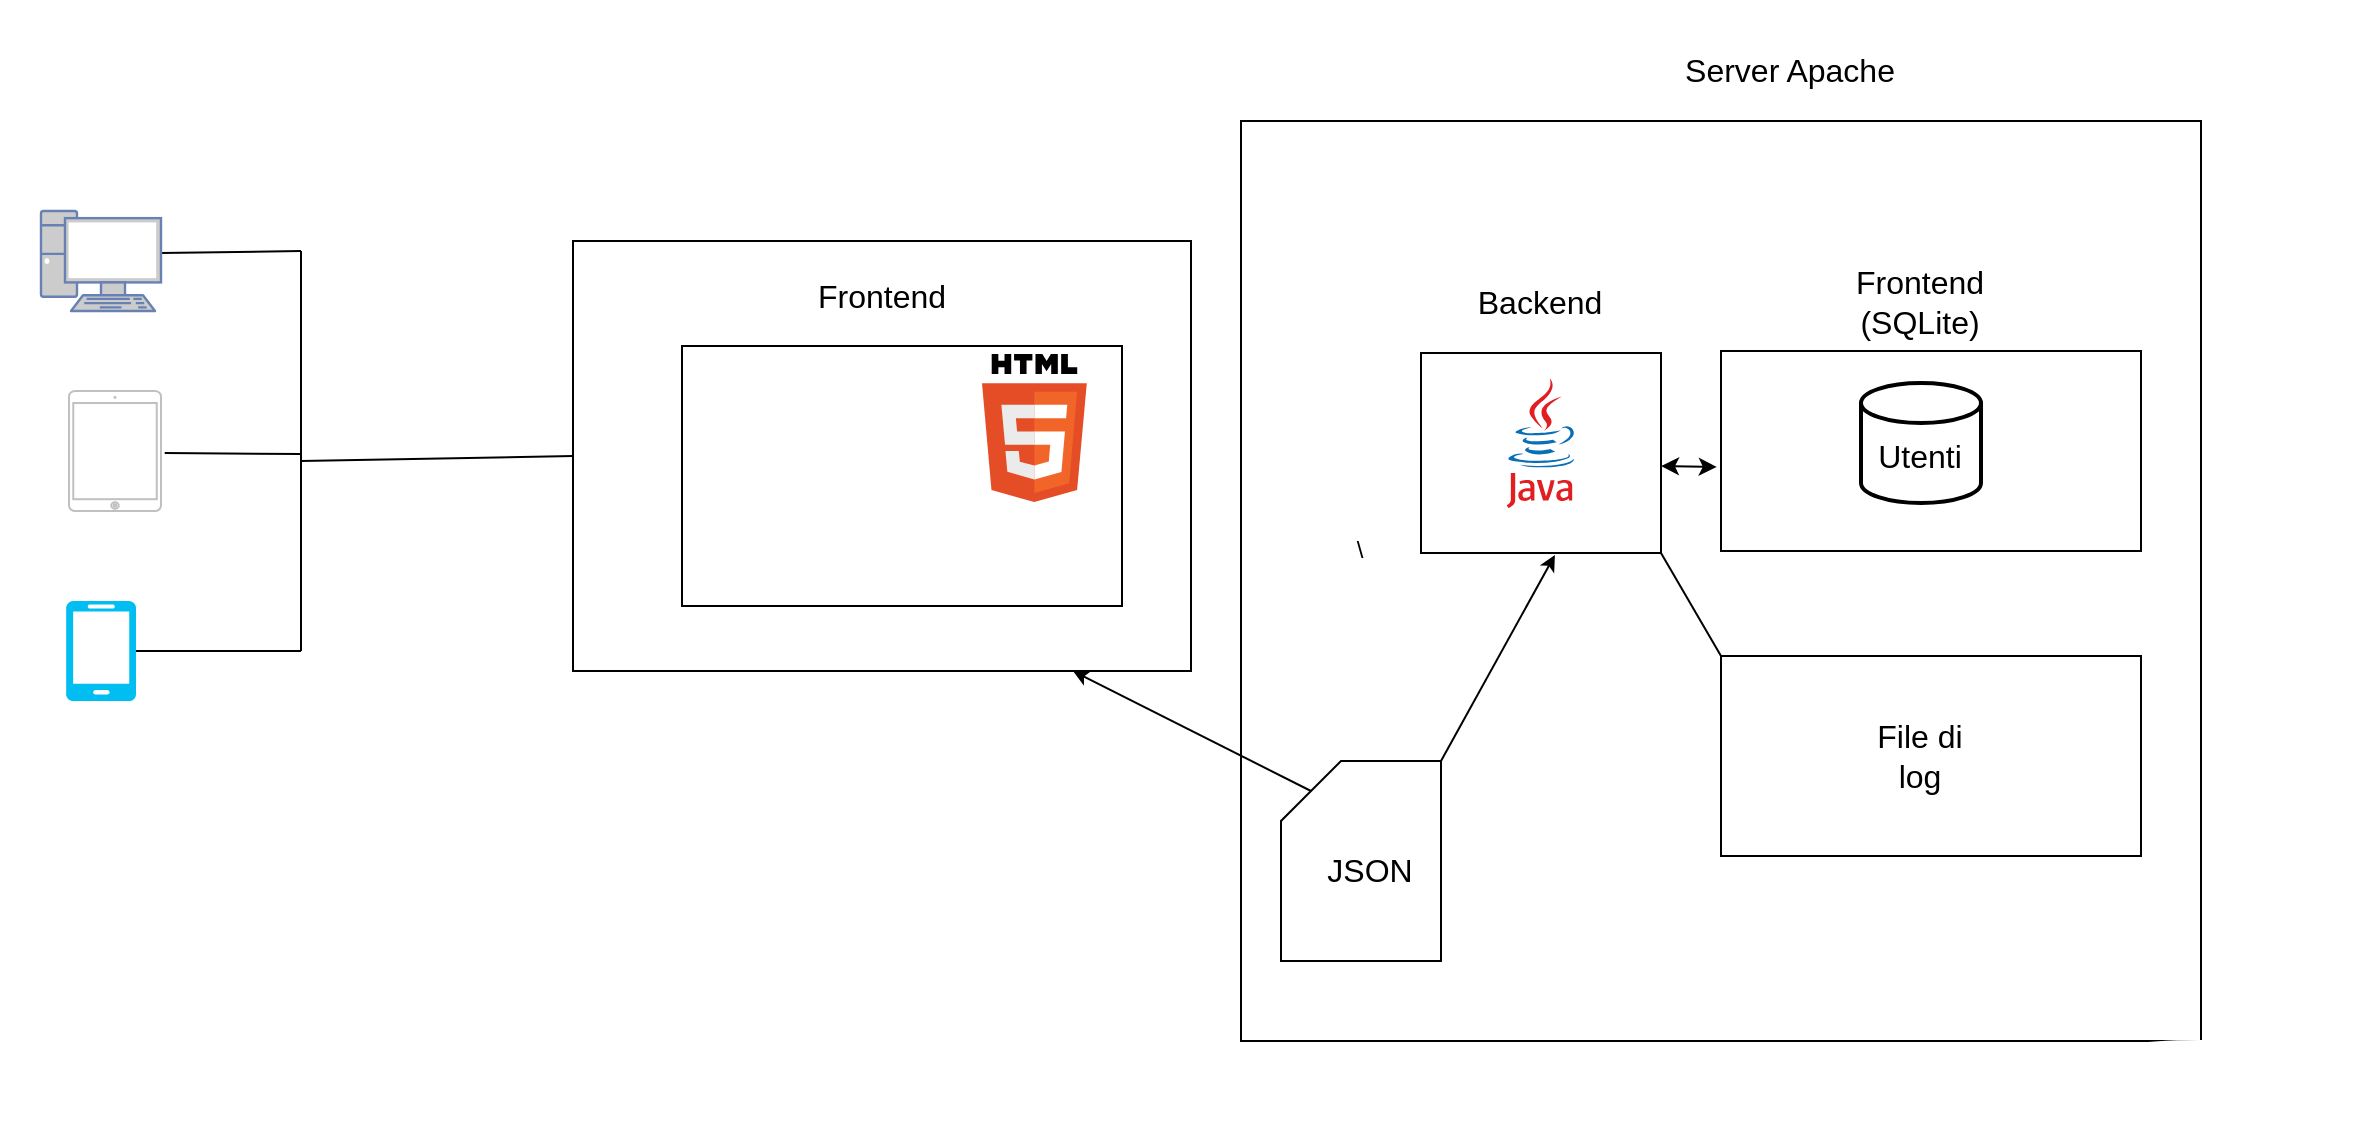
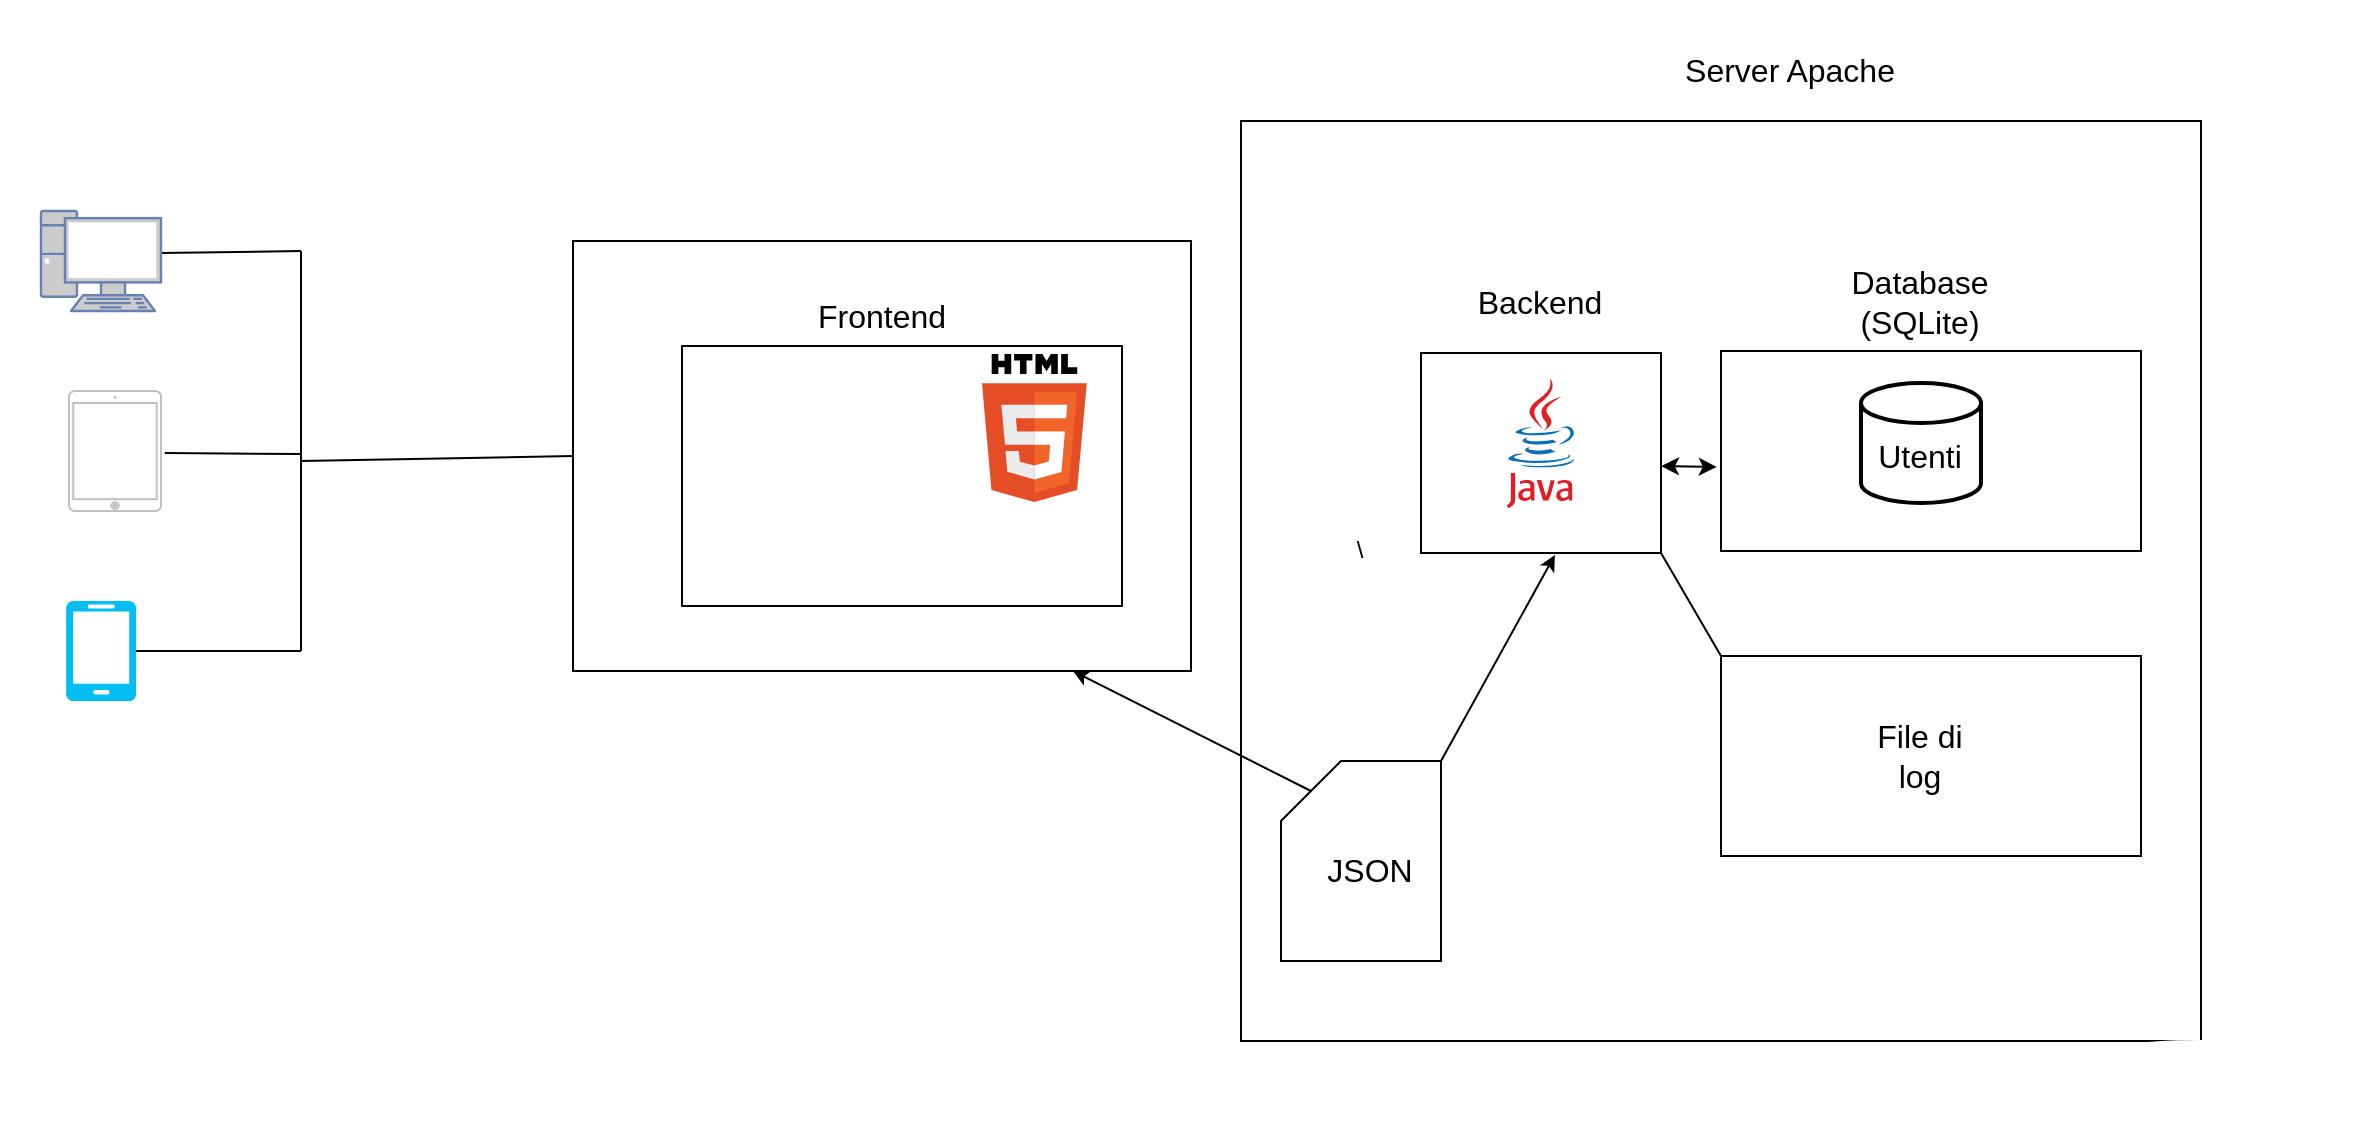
(882, 296) -> (882, 316)
(1921, 303) -> (1921, 303)
